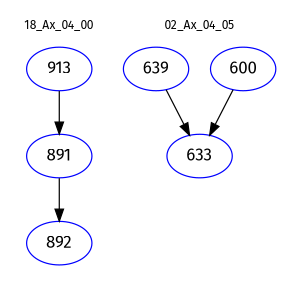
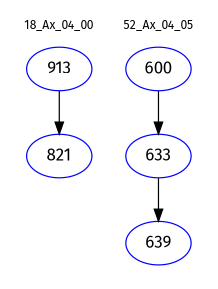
(200, 26) -> (158, 26)
(175, 107) -> (158, 194)
(59, 156) -> (59, 156)
(59, 243) -> none
